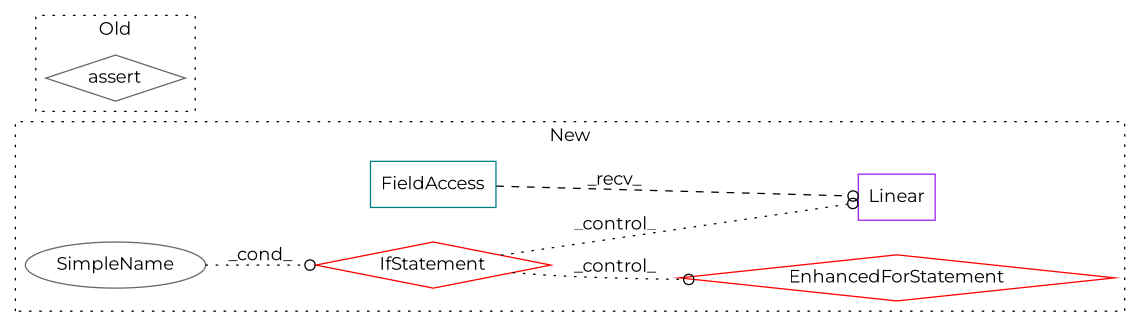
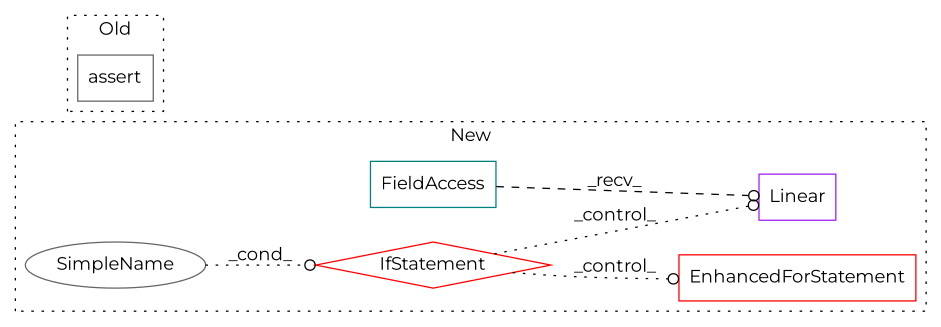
(115, 78) -> (115, 78)
(897, 278) -> (797, 278)
